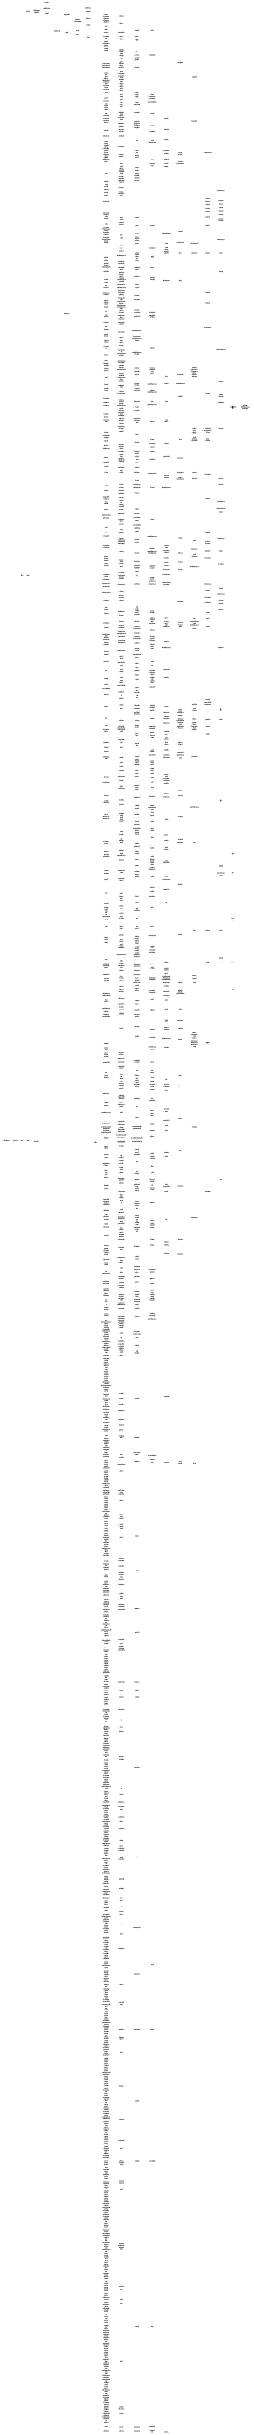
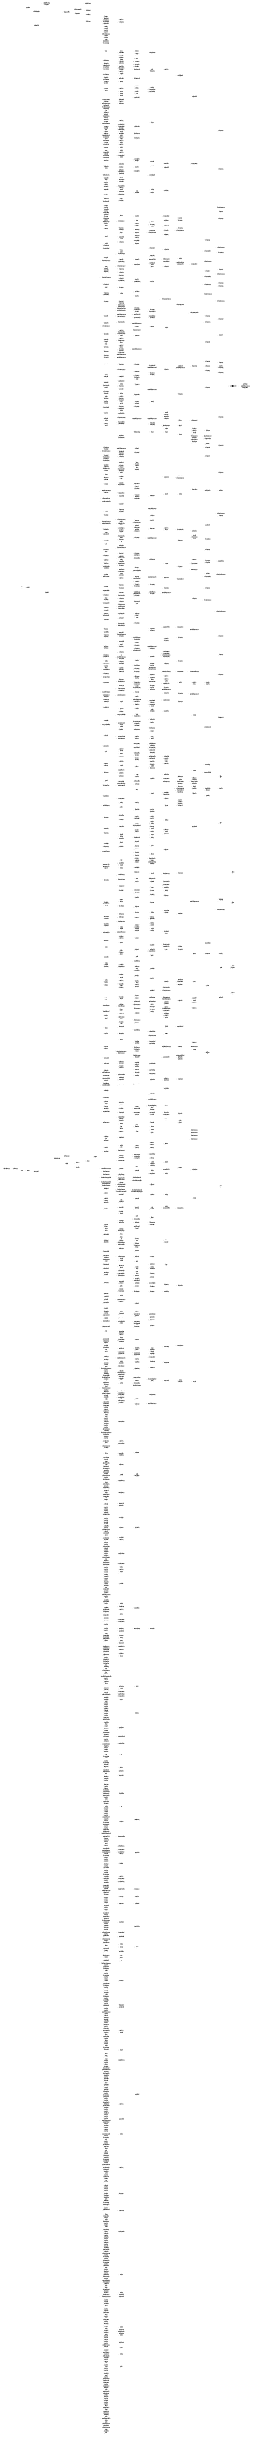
none -> (106, 38)
none -> (106, 1984)
